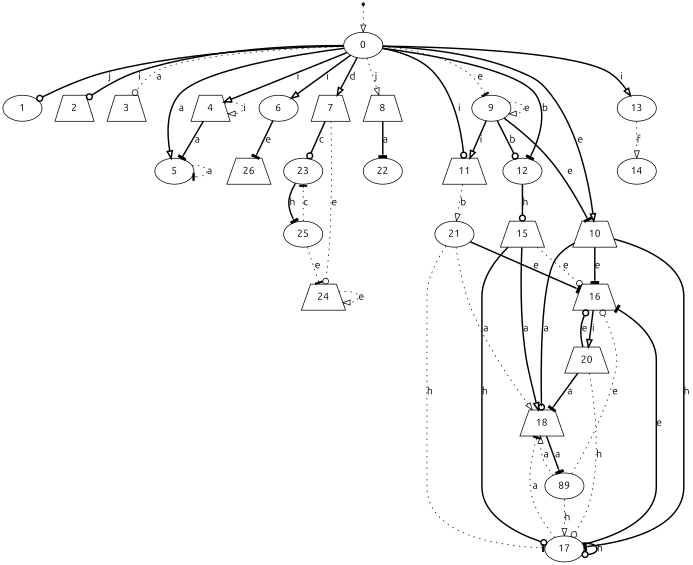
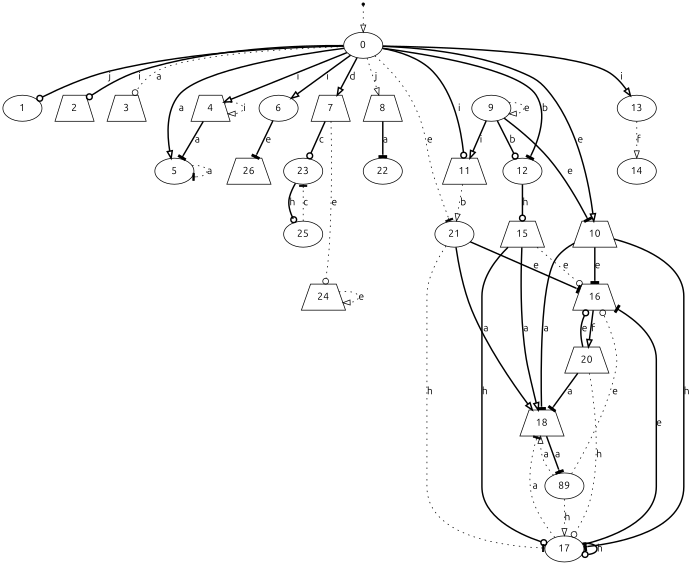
(458, 66) -> (424, 131)
(289, 201) -> (289, 201)
(313, 264) -> none
(543, 320) -> (543, 320)
(477, 323) -> (477, 323)
(593, 329) -> (593, 329)
